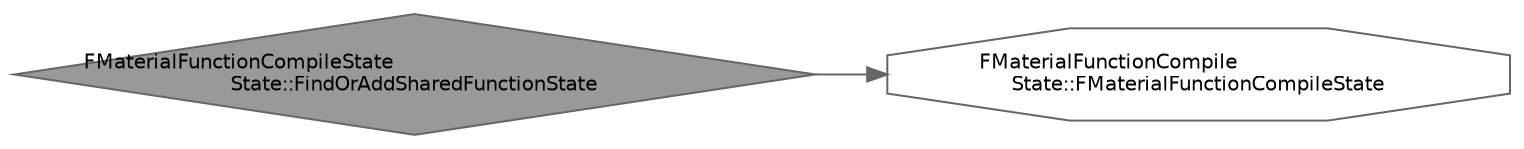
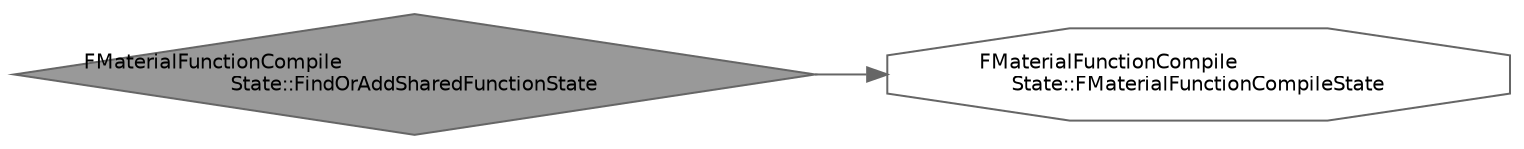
(415, 74) -> (415, 74)
